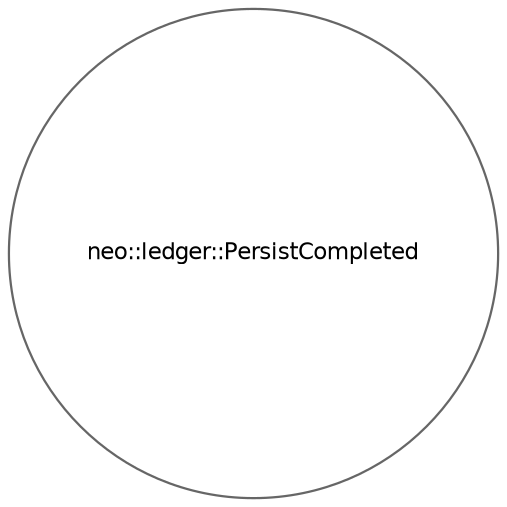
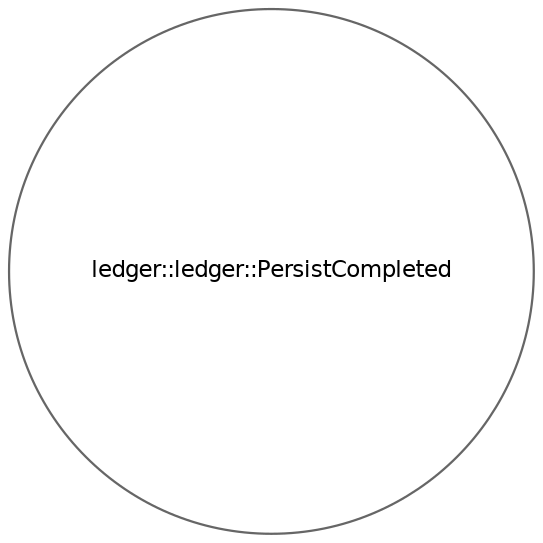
(254, 254) -> (271, 271)
